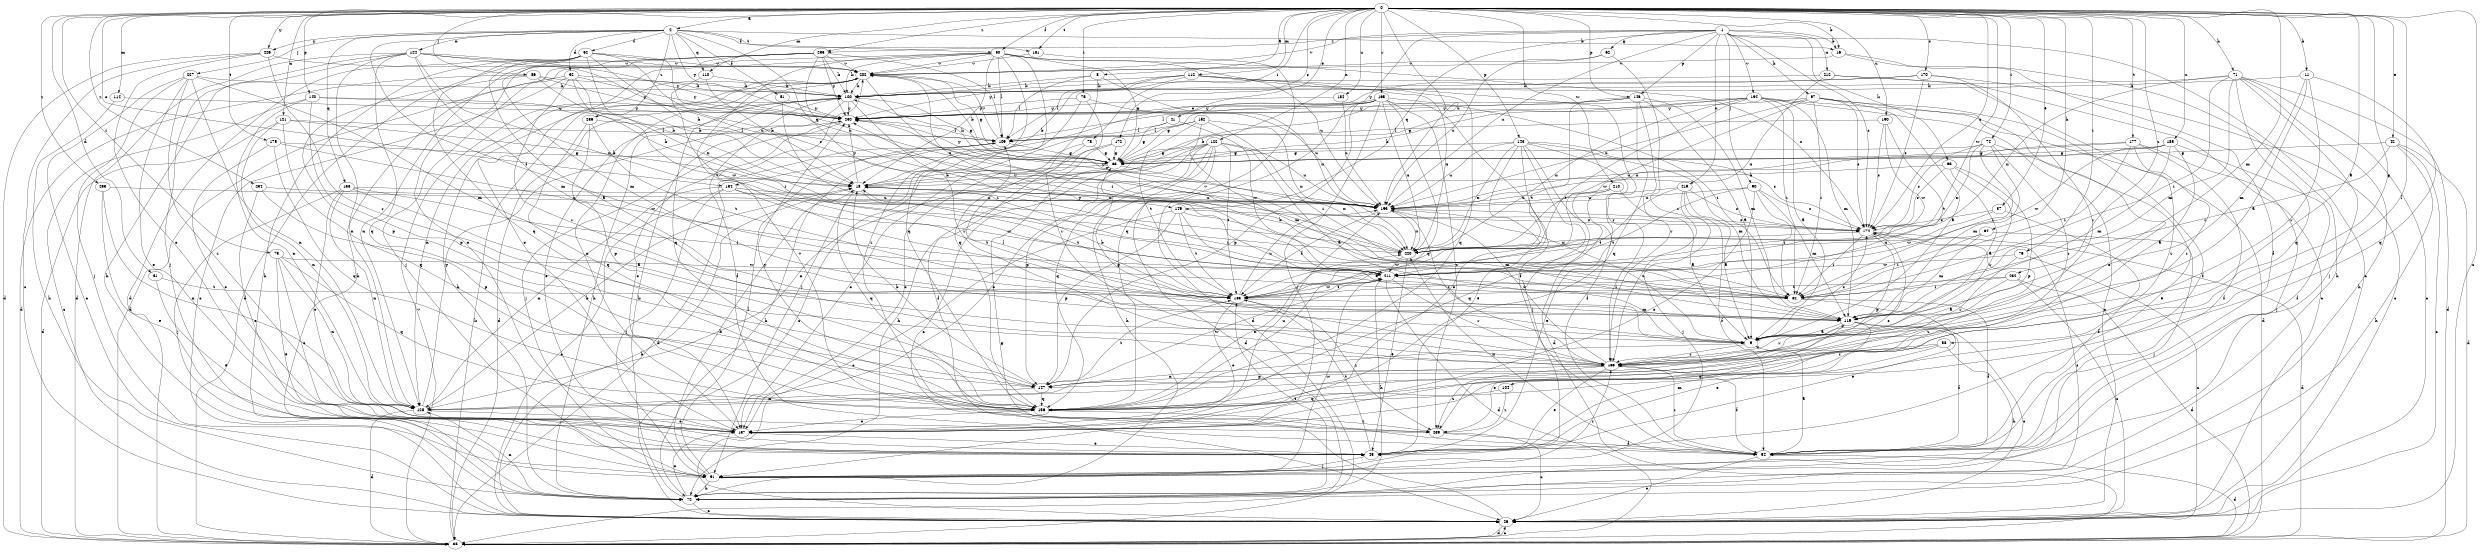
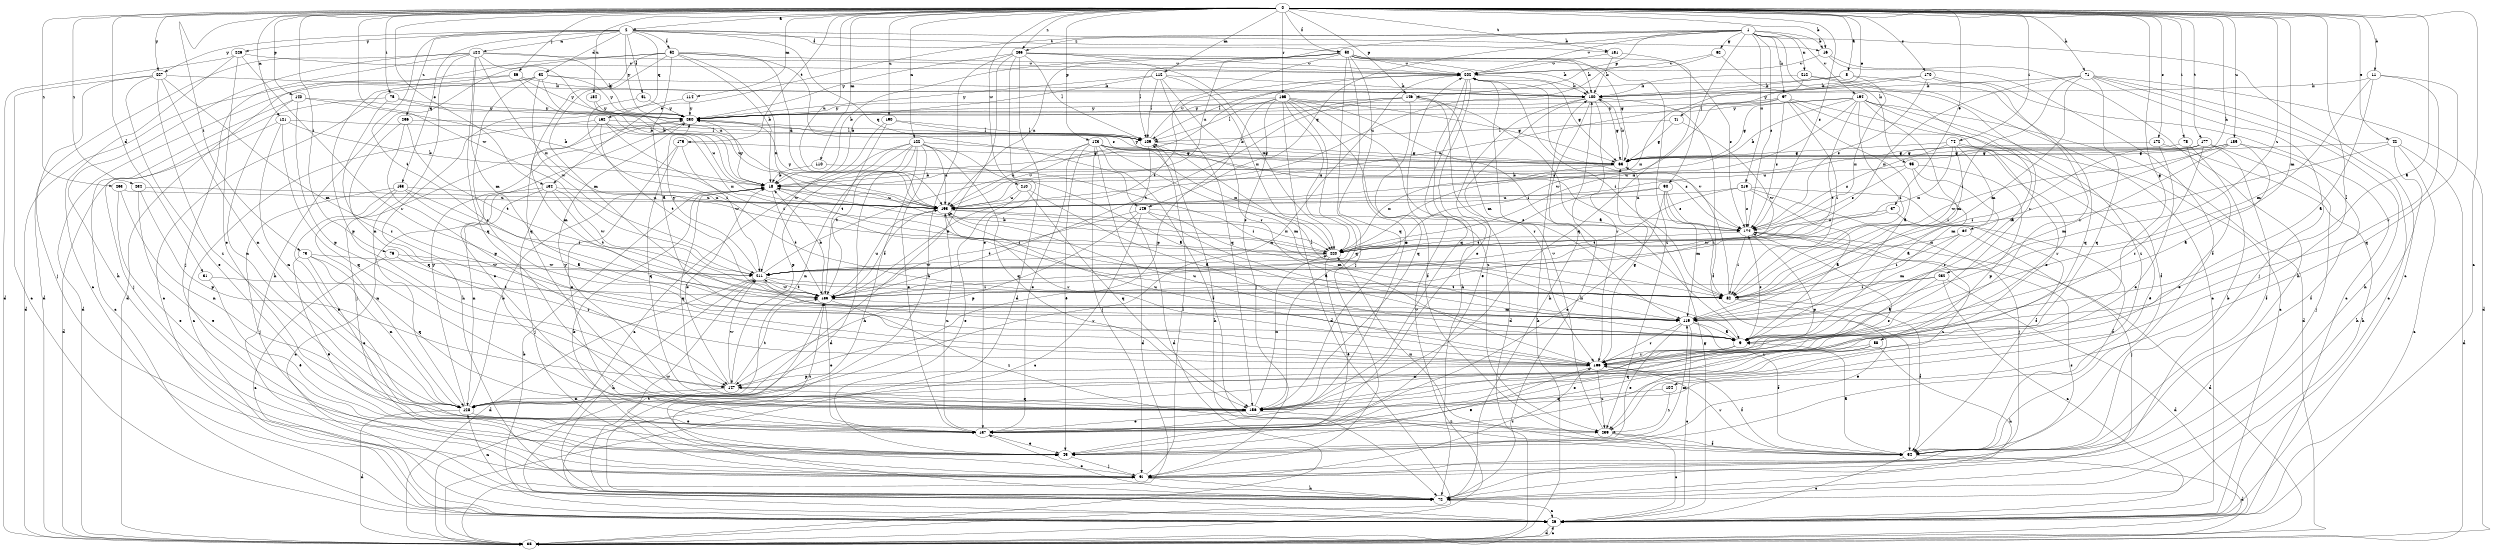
(814, 10) -> (694, 9)
(691, 49) -> (658, 83)
(298, 53) -> (228, 53)
(773, 86) -> (1605, 73)
(938, 299) -> (2228, 299)
